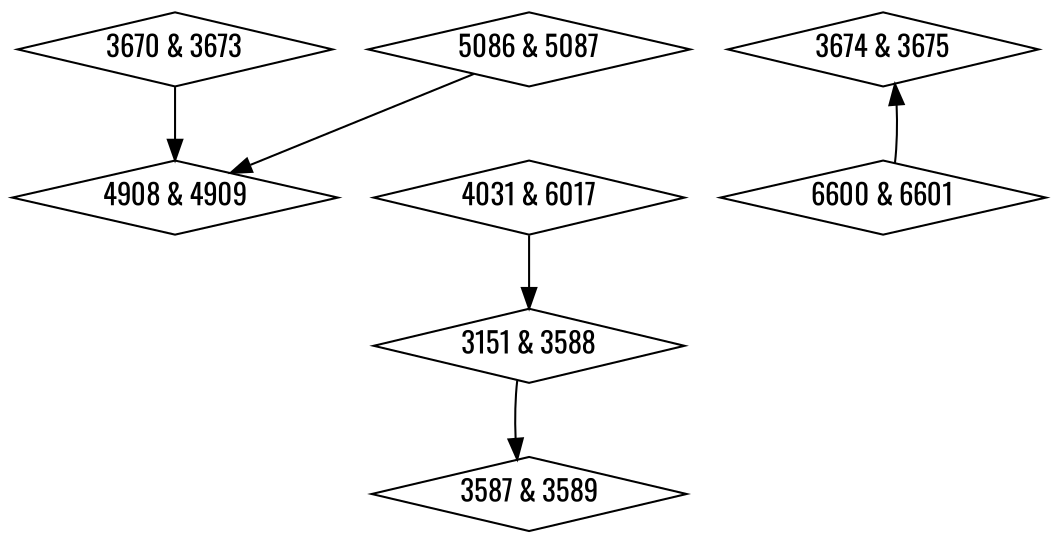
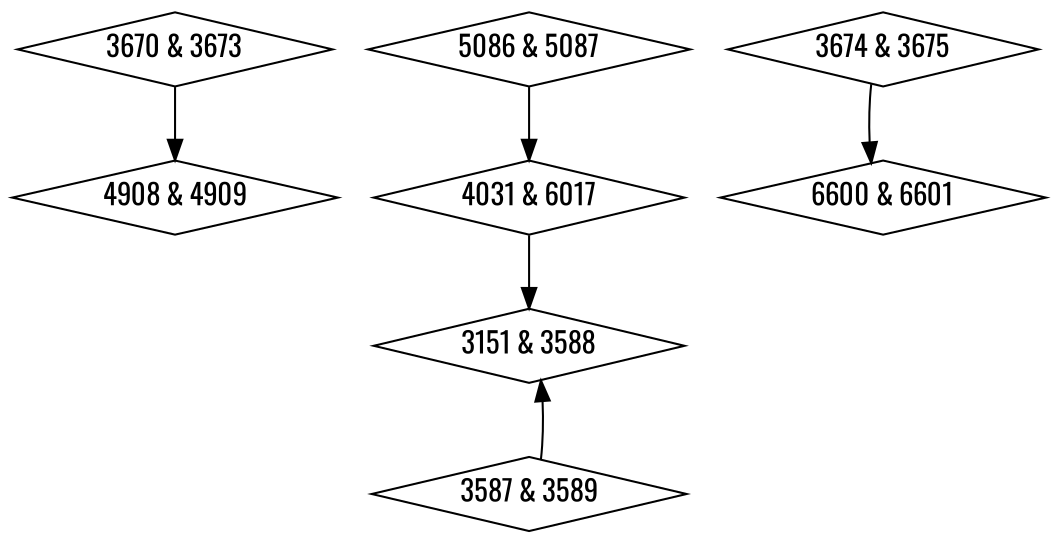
(362, 119) -> (529, 113)
(897, 134) -> (869, 113)
(515, 410) -> (543, 430)
